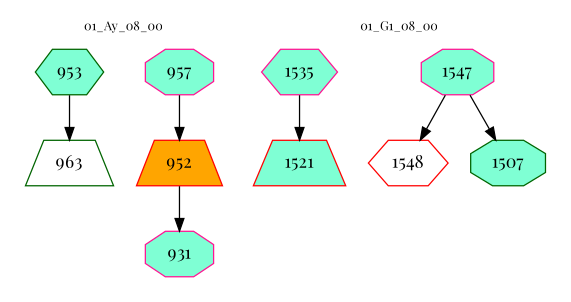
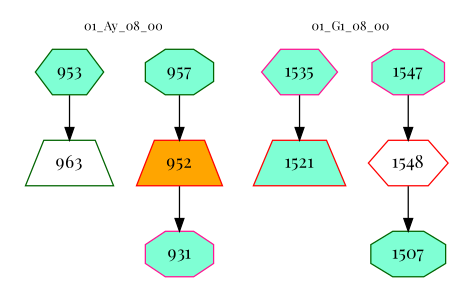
(179, 72) -> (179, 72)
(480, 112) -> (408, 202)
